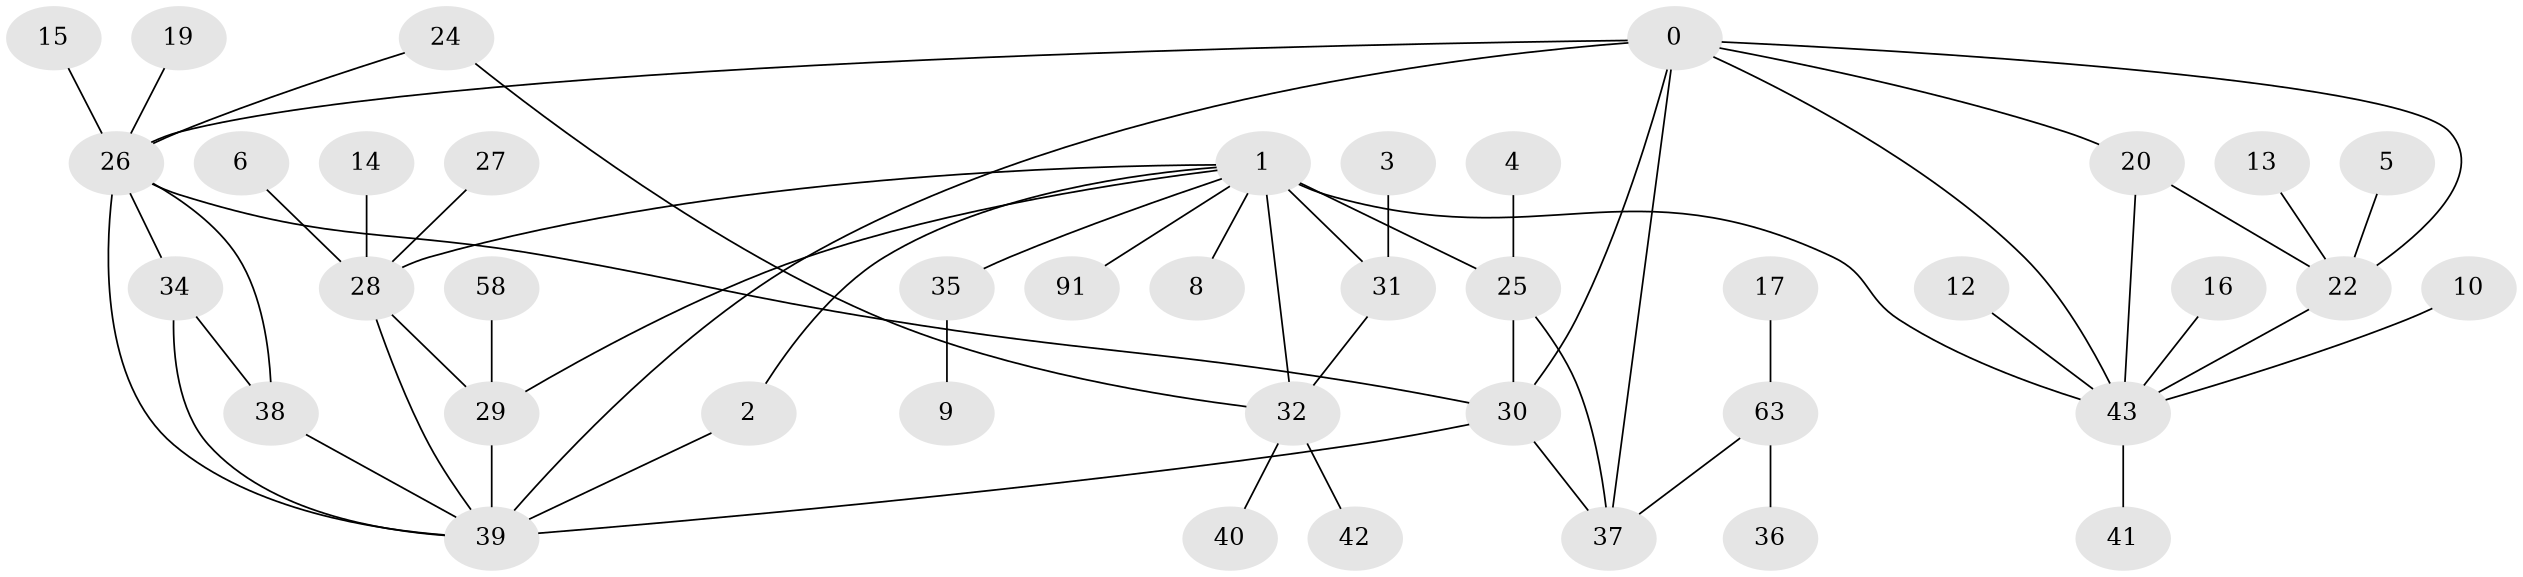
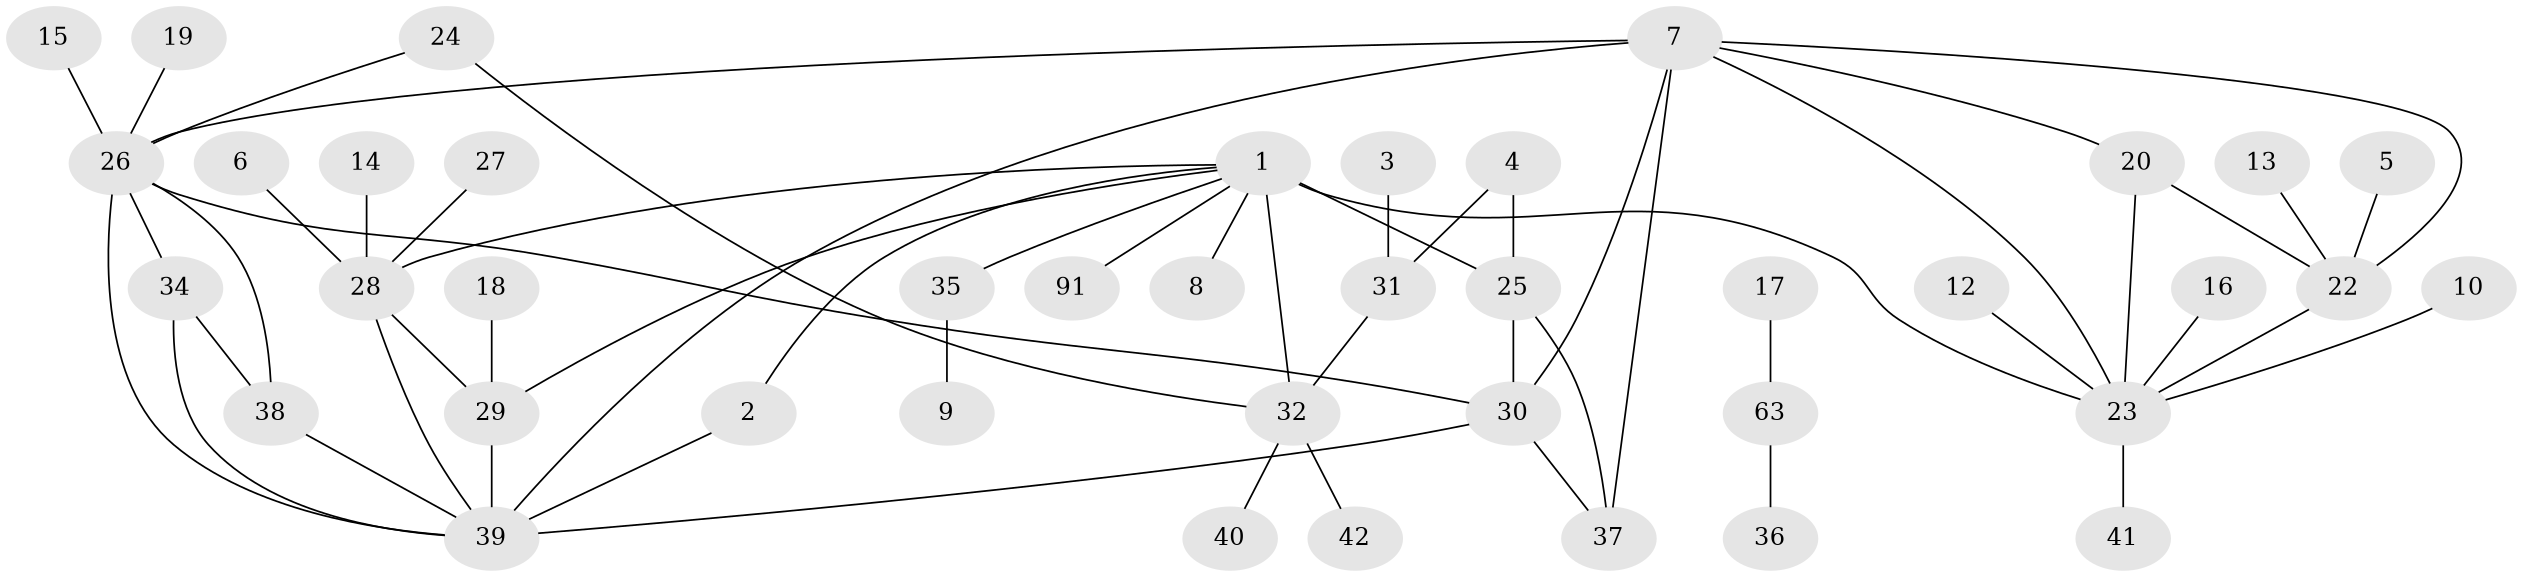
(1675, 38) -> (1675, 38)
(1326, 226) -> (1449, 227)
(492, 288) -> (492, 288)
(2123, 414) -> (2123, 414)
(1690, 476) -> none
